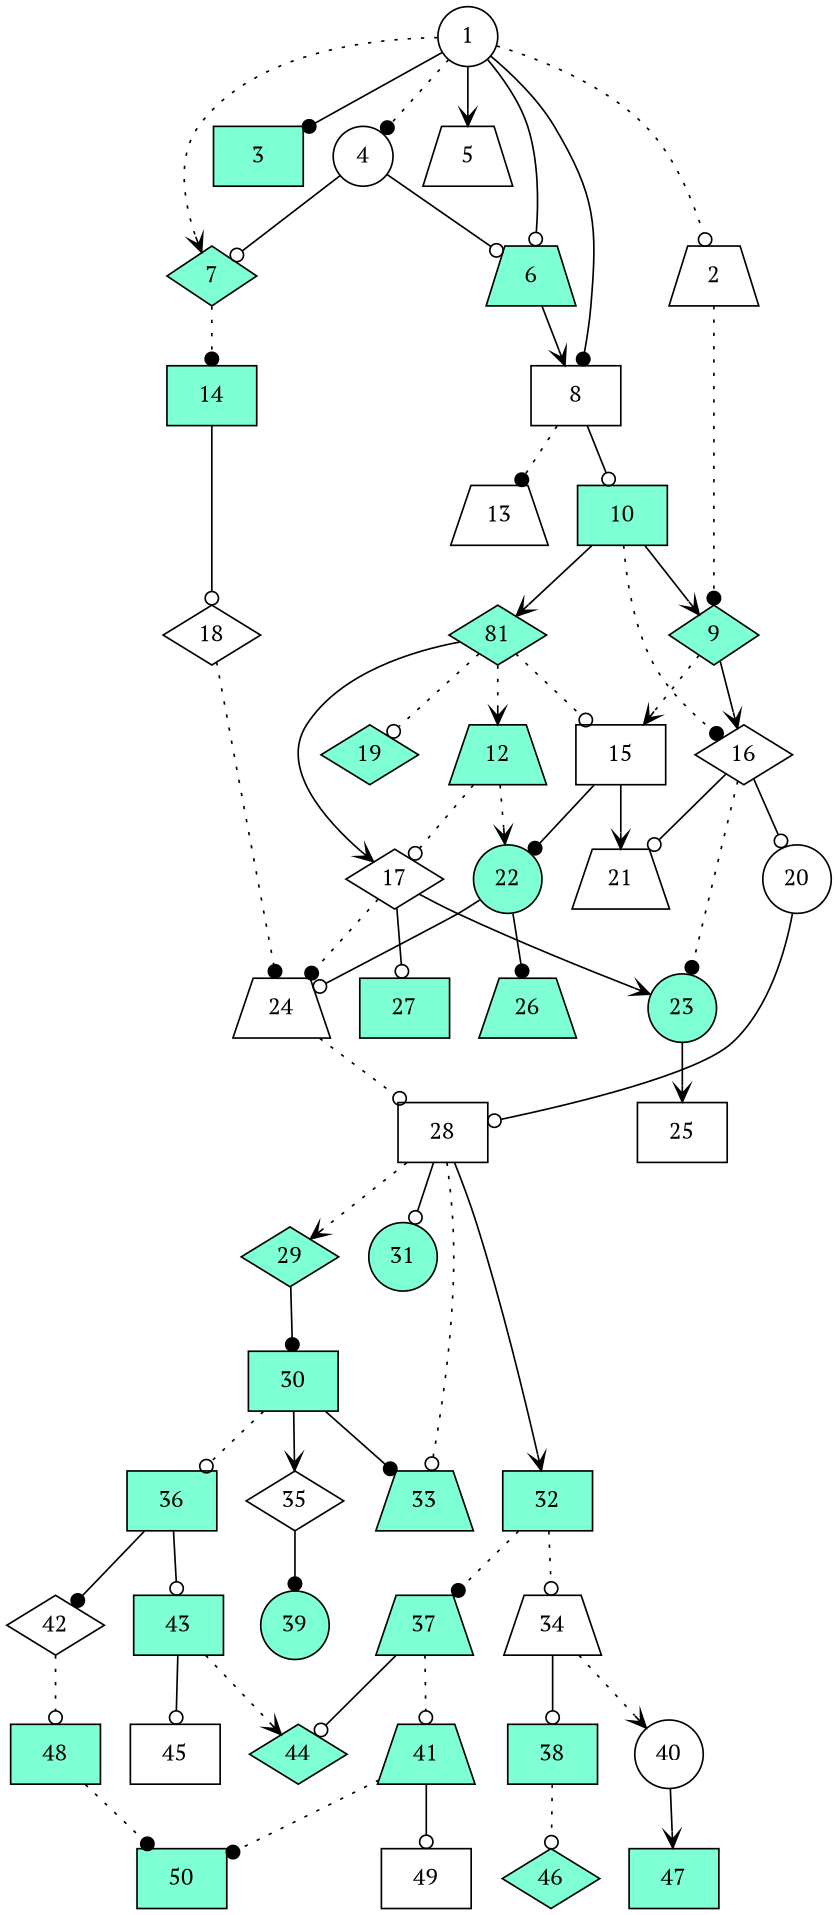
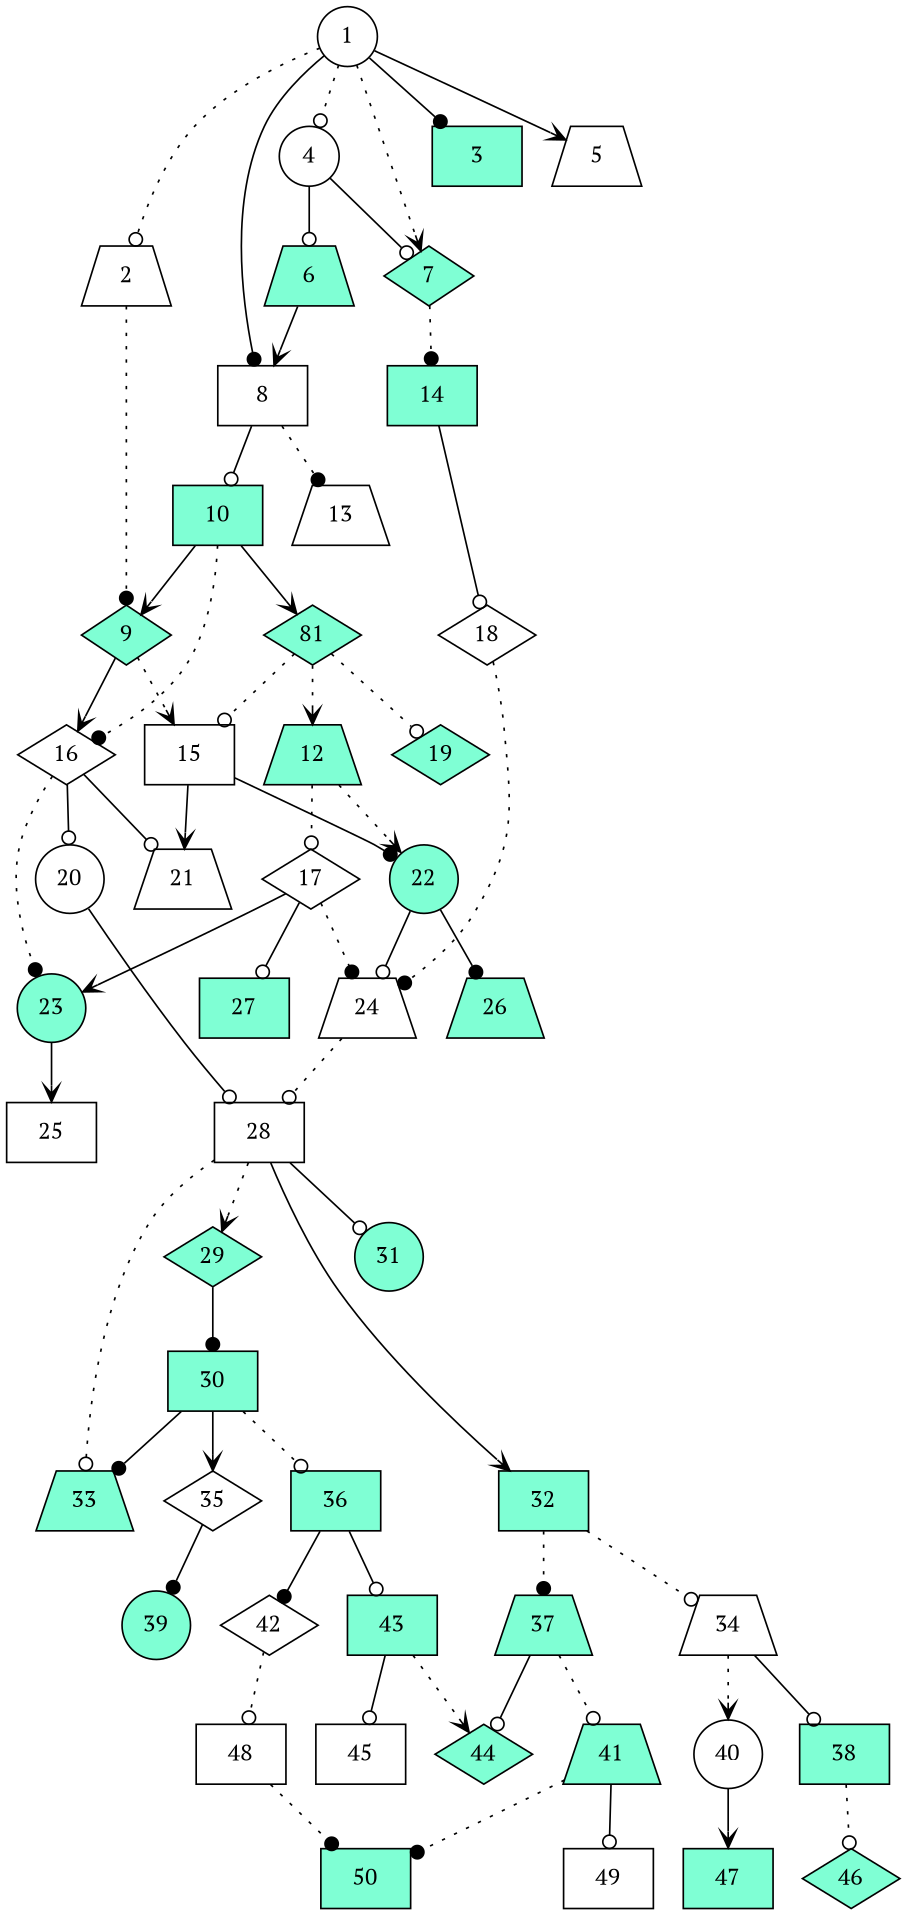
(420, 91) -> (331, 90)
(531, 140) -> none
(316, 713) -> none
(56, 1754) -> (241, 1754)
